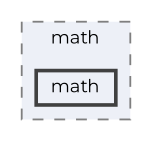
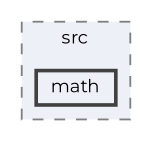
(76, 39) -> (76, 39)
